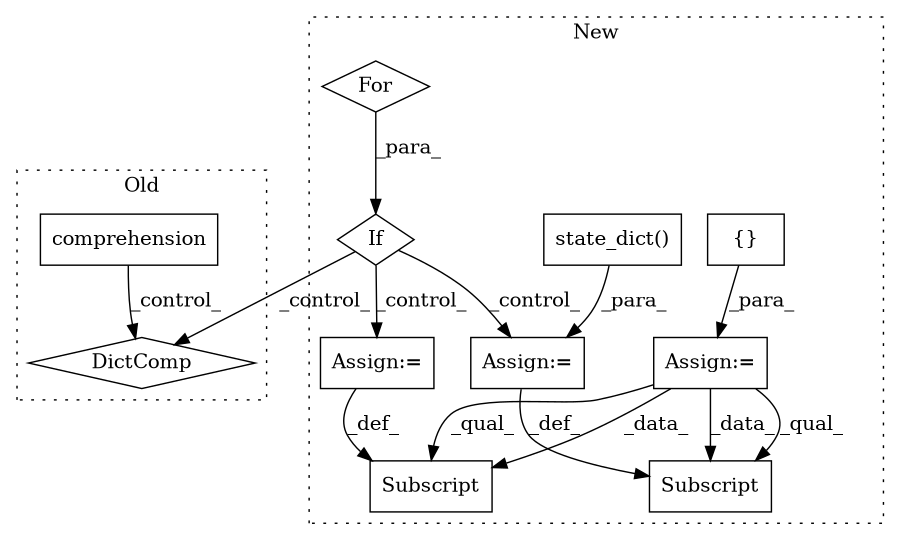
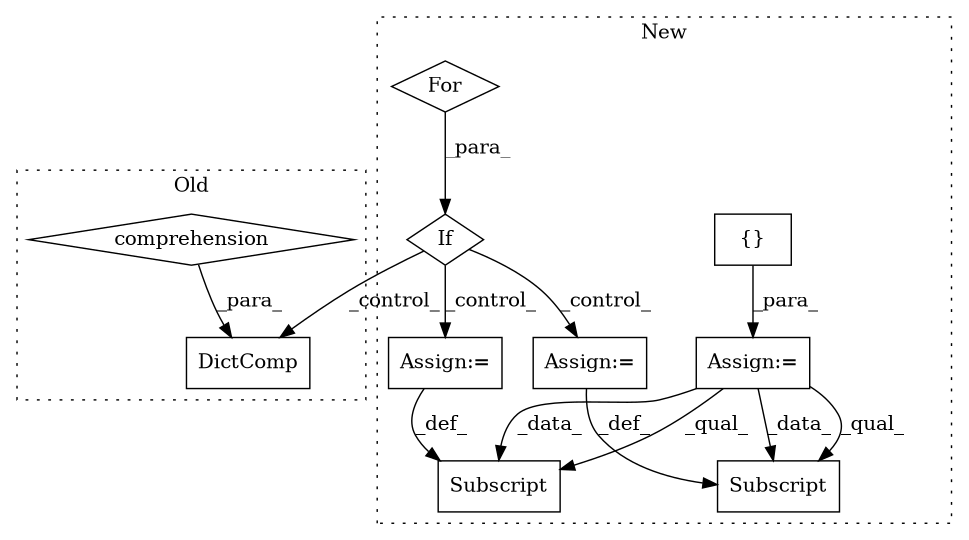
(129, 240) -> (191, 240)
(613, 240) -> none
(176, 301) -> (250, 301)
(142, 363) -> (248, 363)
